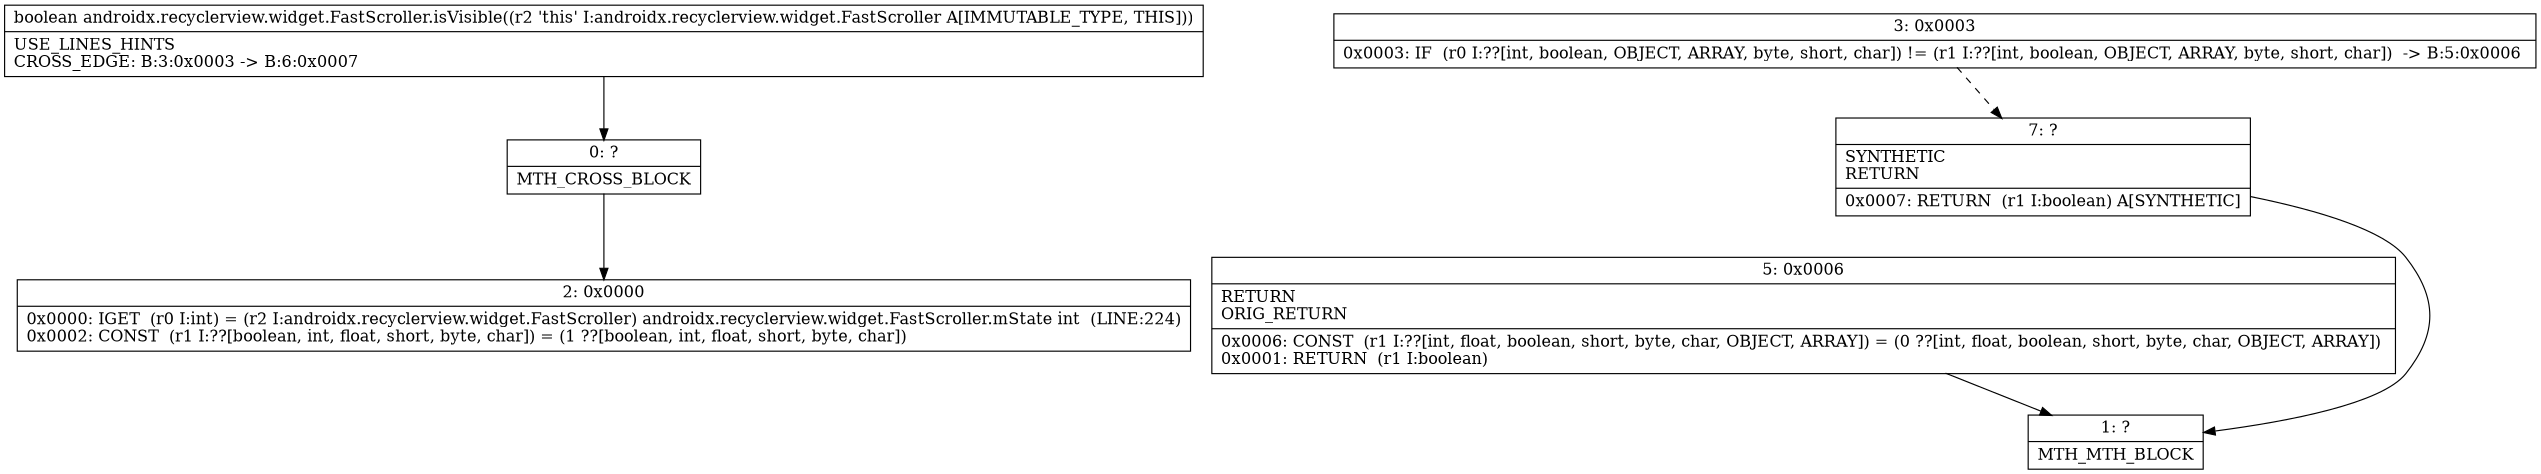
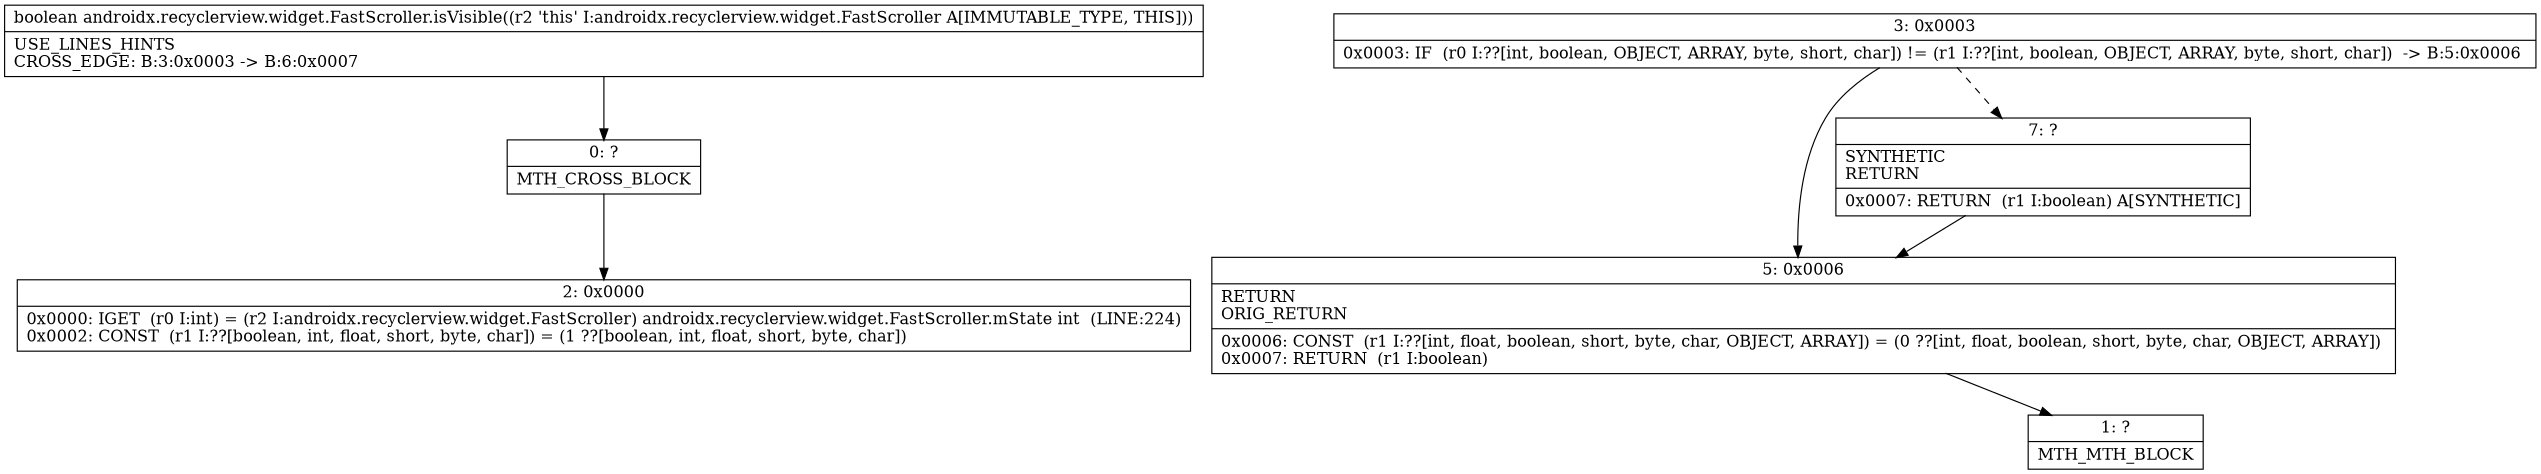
none -> (1813, 144)
(2428, 332) -> (1936, 233)
(1357, 359) -> (1357, 359)
